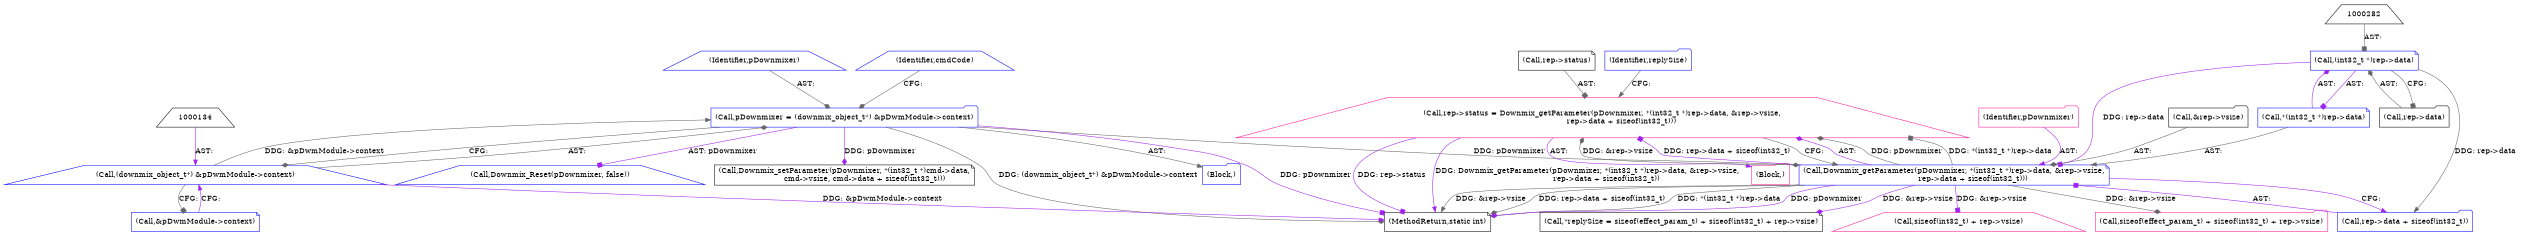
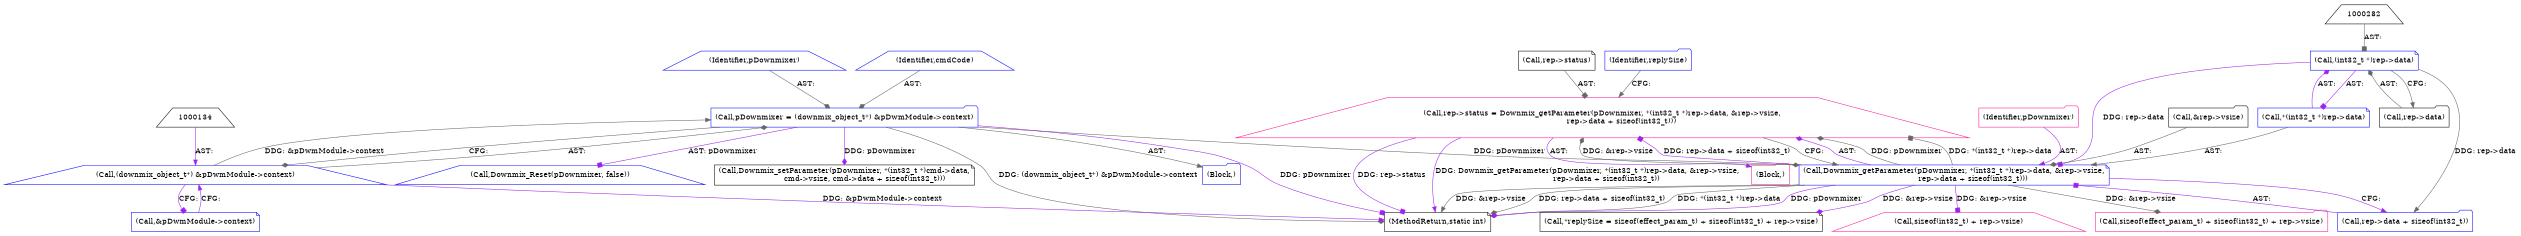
(914, 84) -> (914, 84)
(2405, 84) -> (2405, 84)
(179, 196) -> (179, 196)
